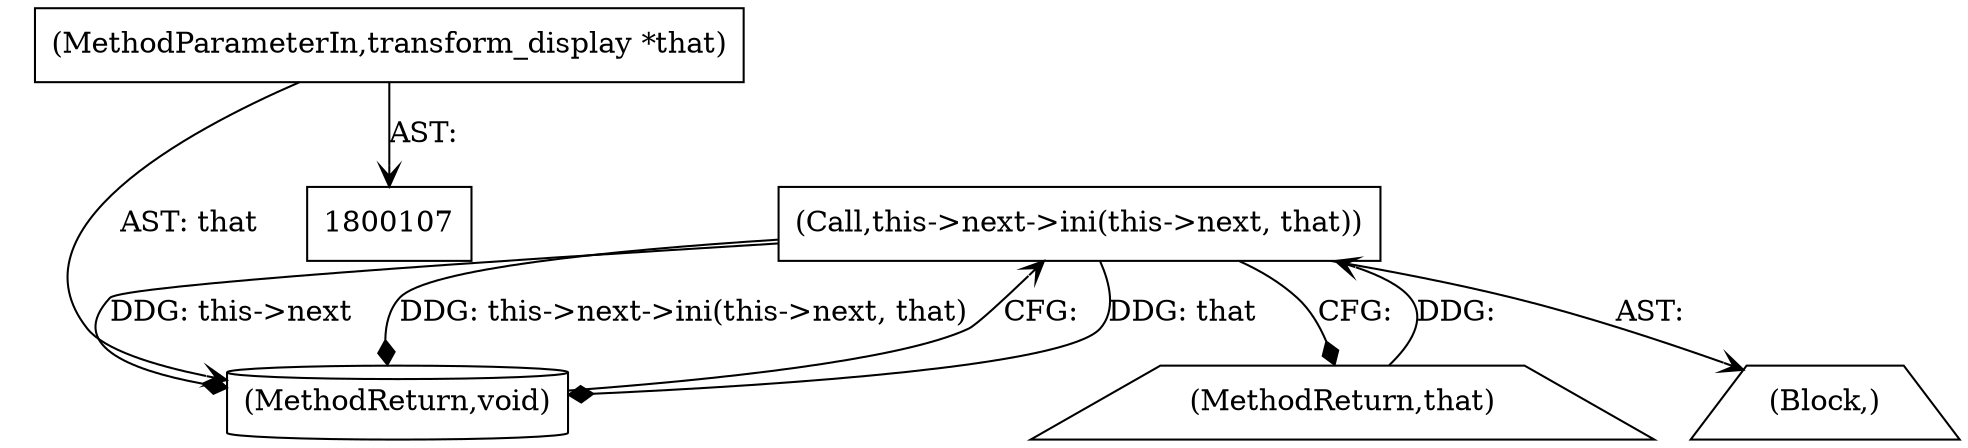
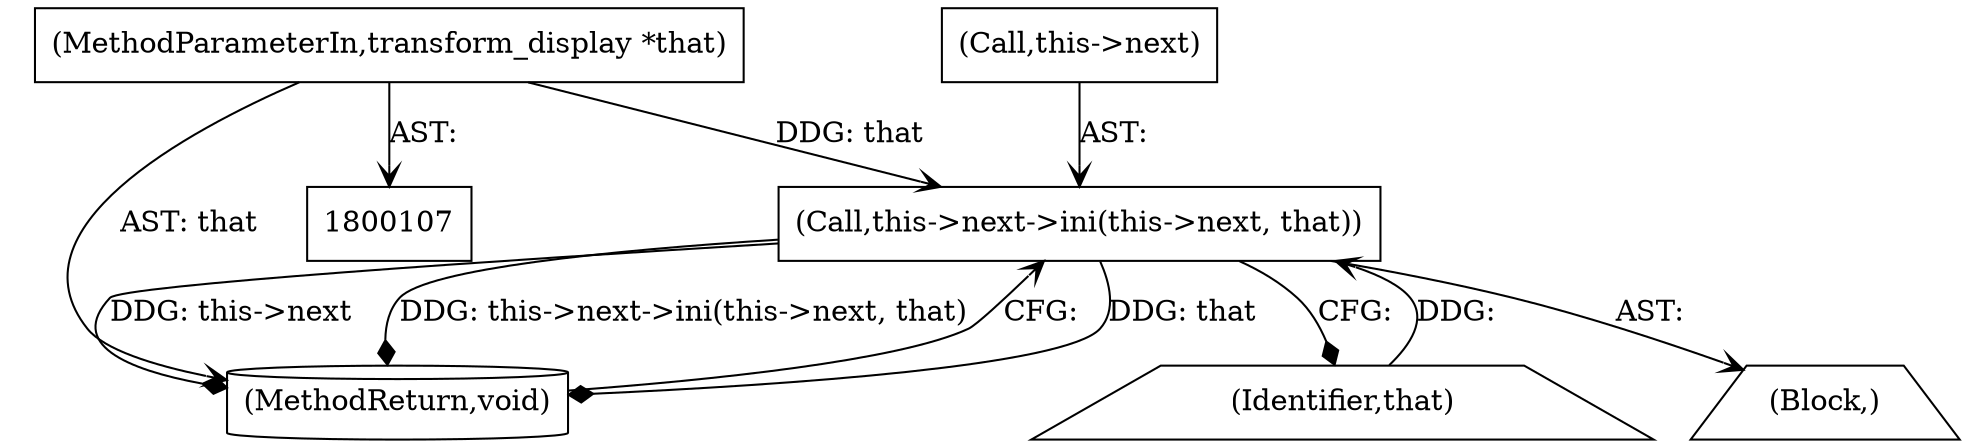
none -> (1080, 45)
none -> (724, 132)
(1342, 403) -> (1342, 403)
